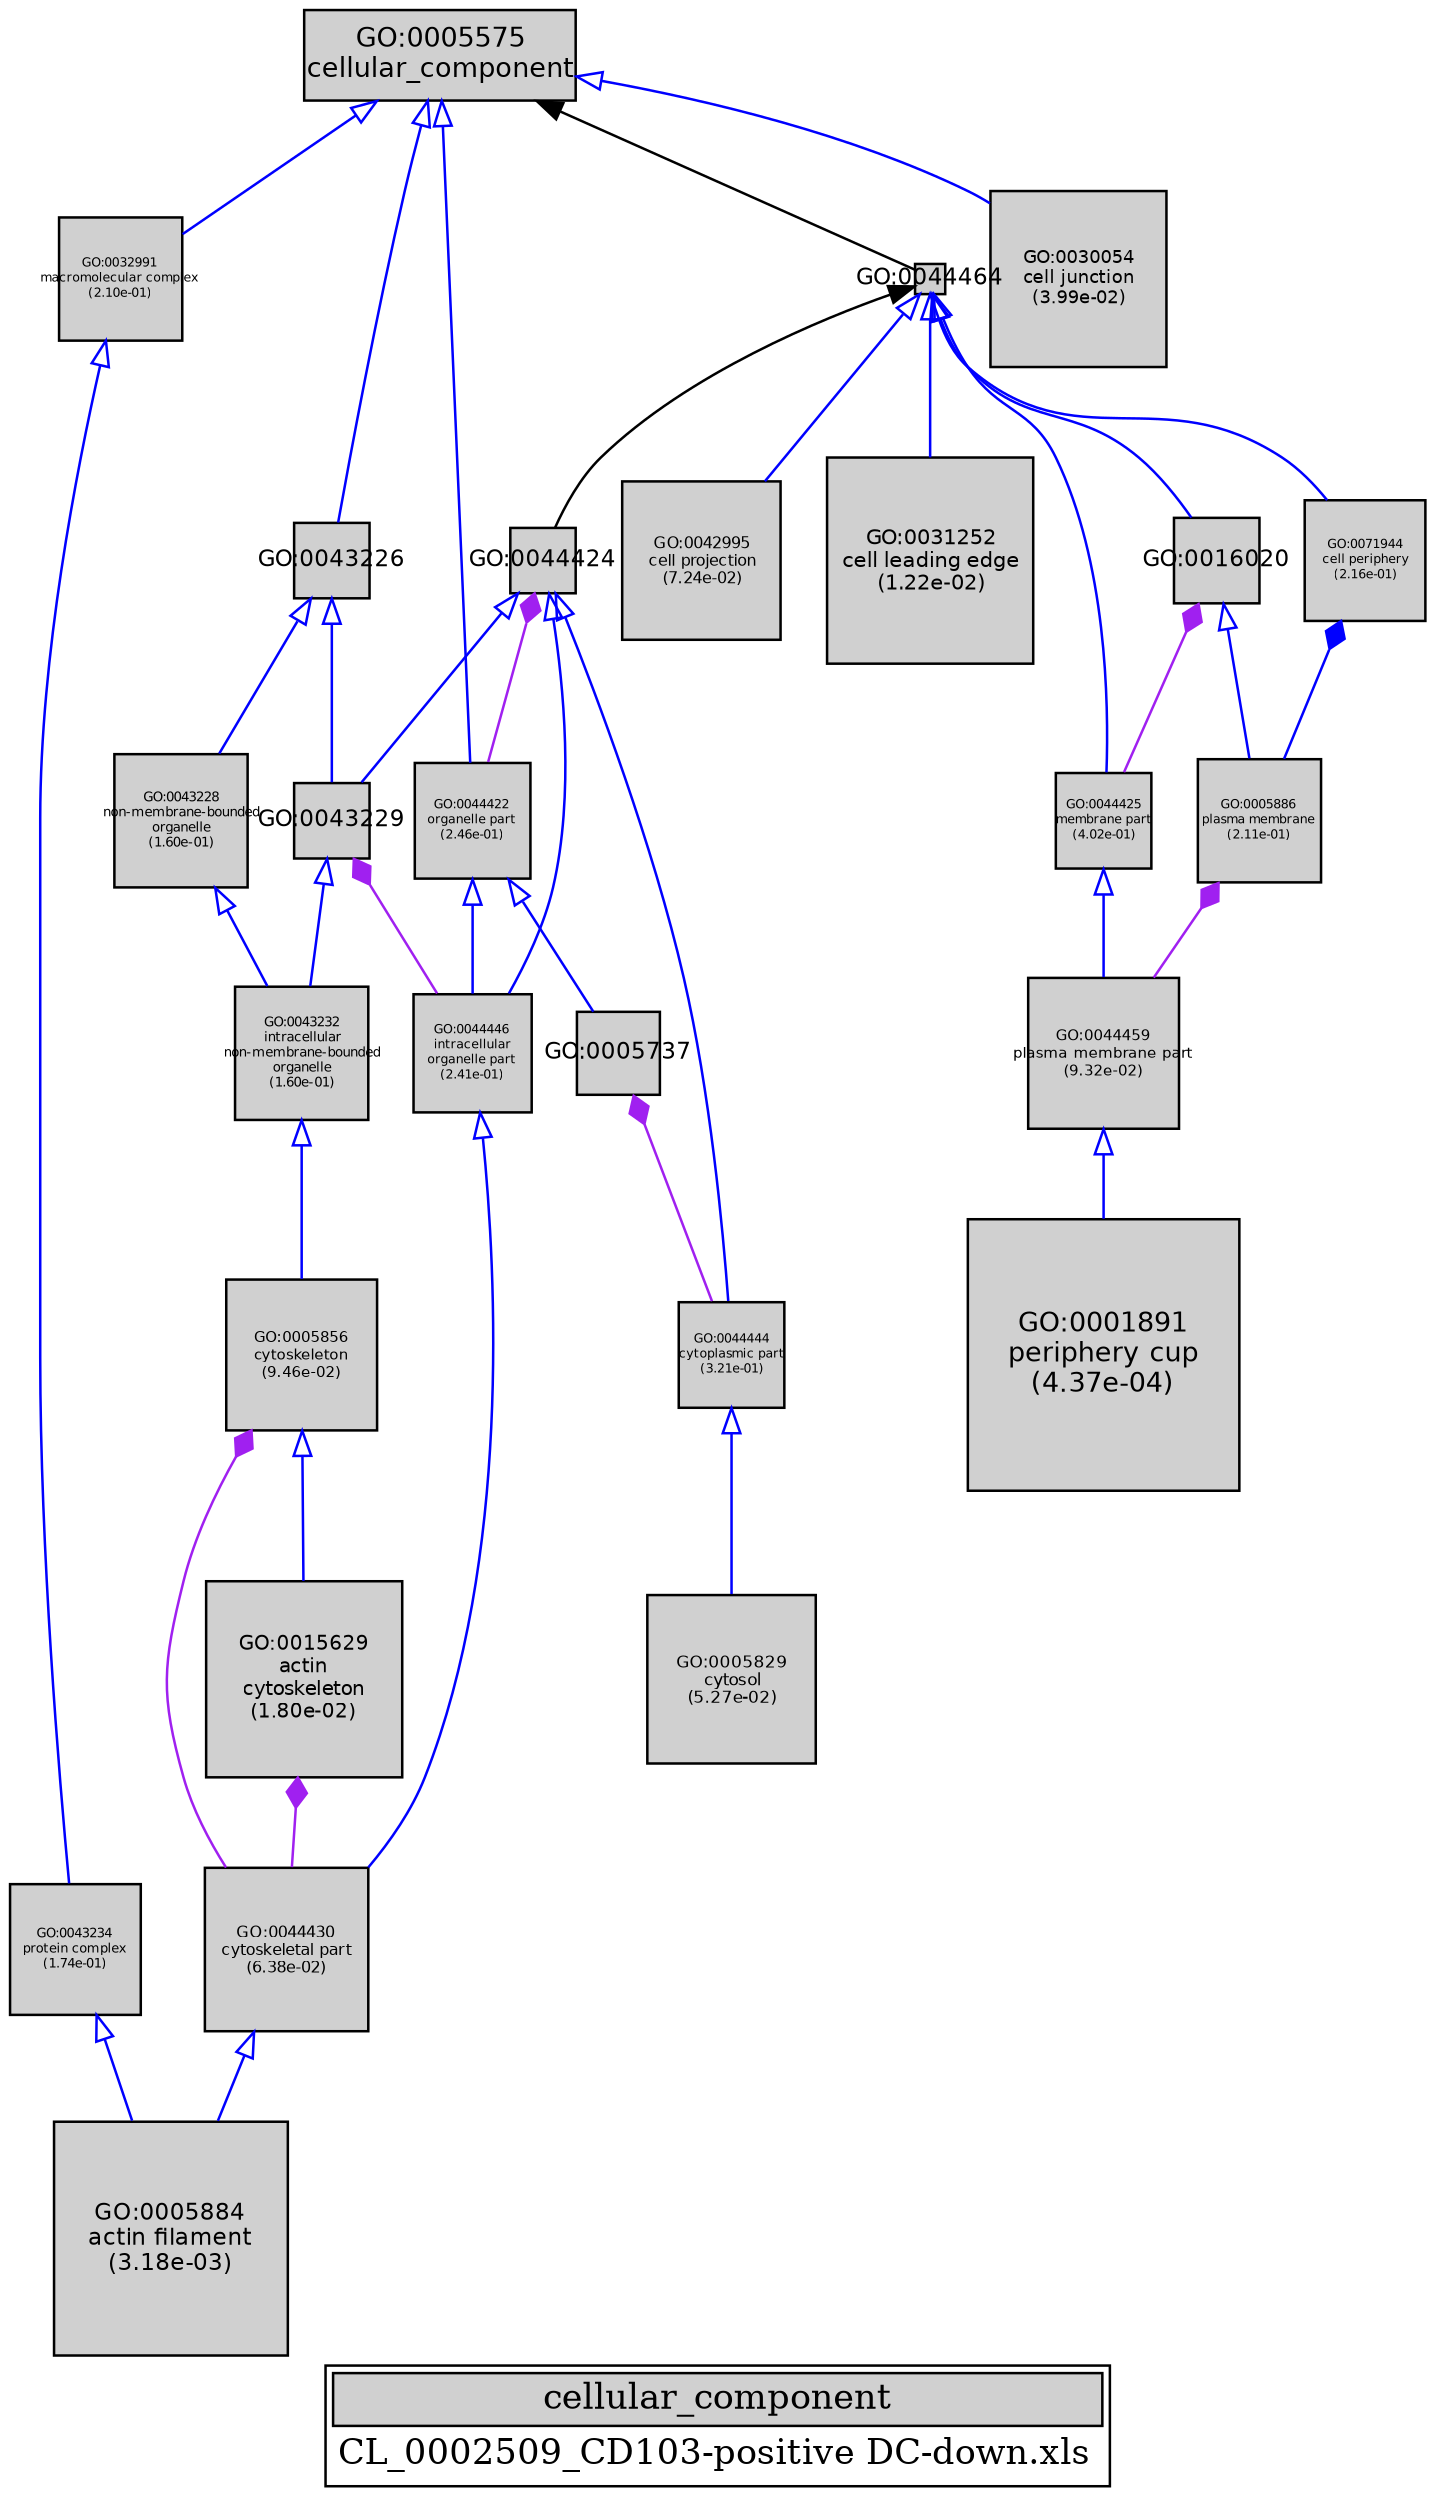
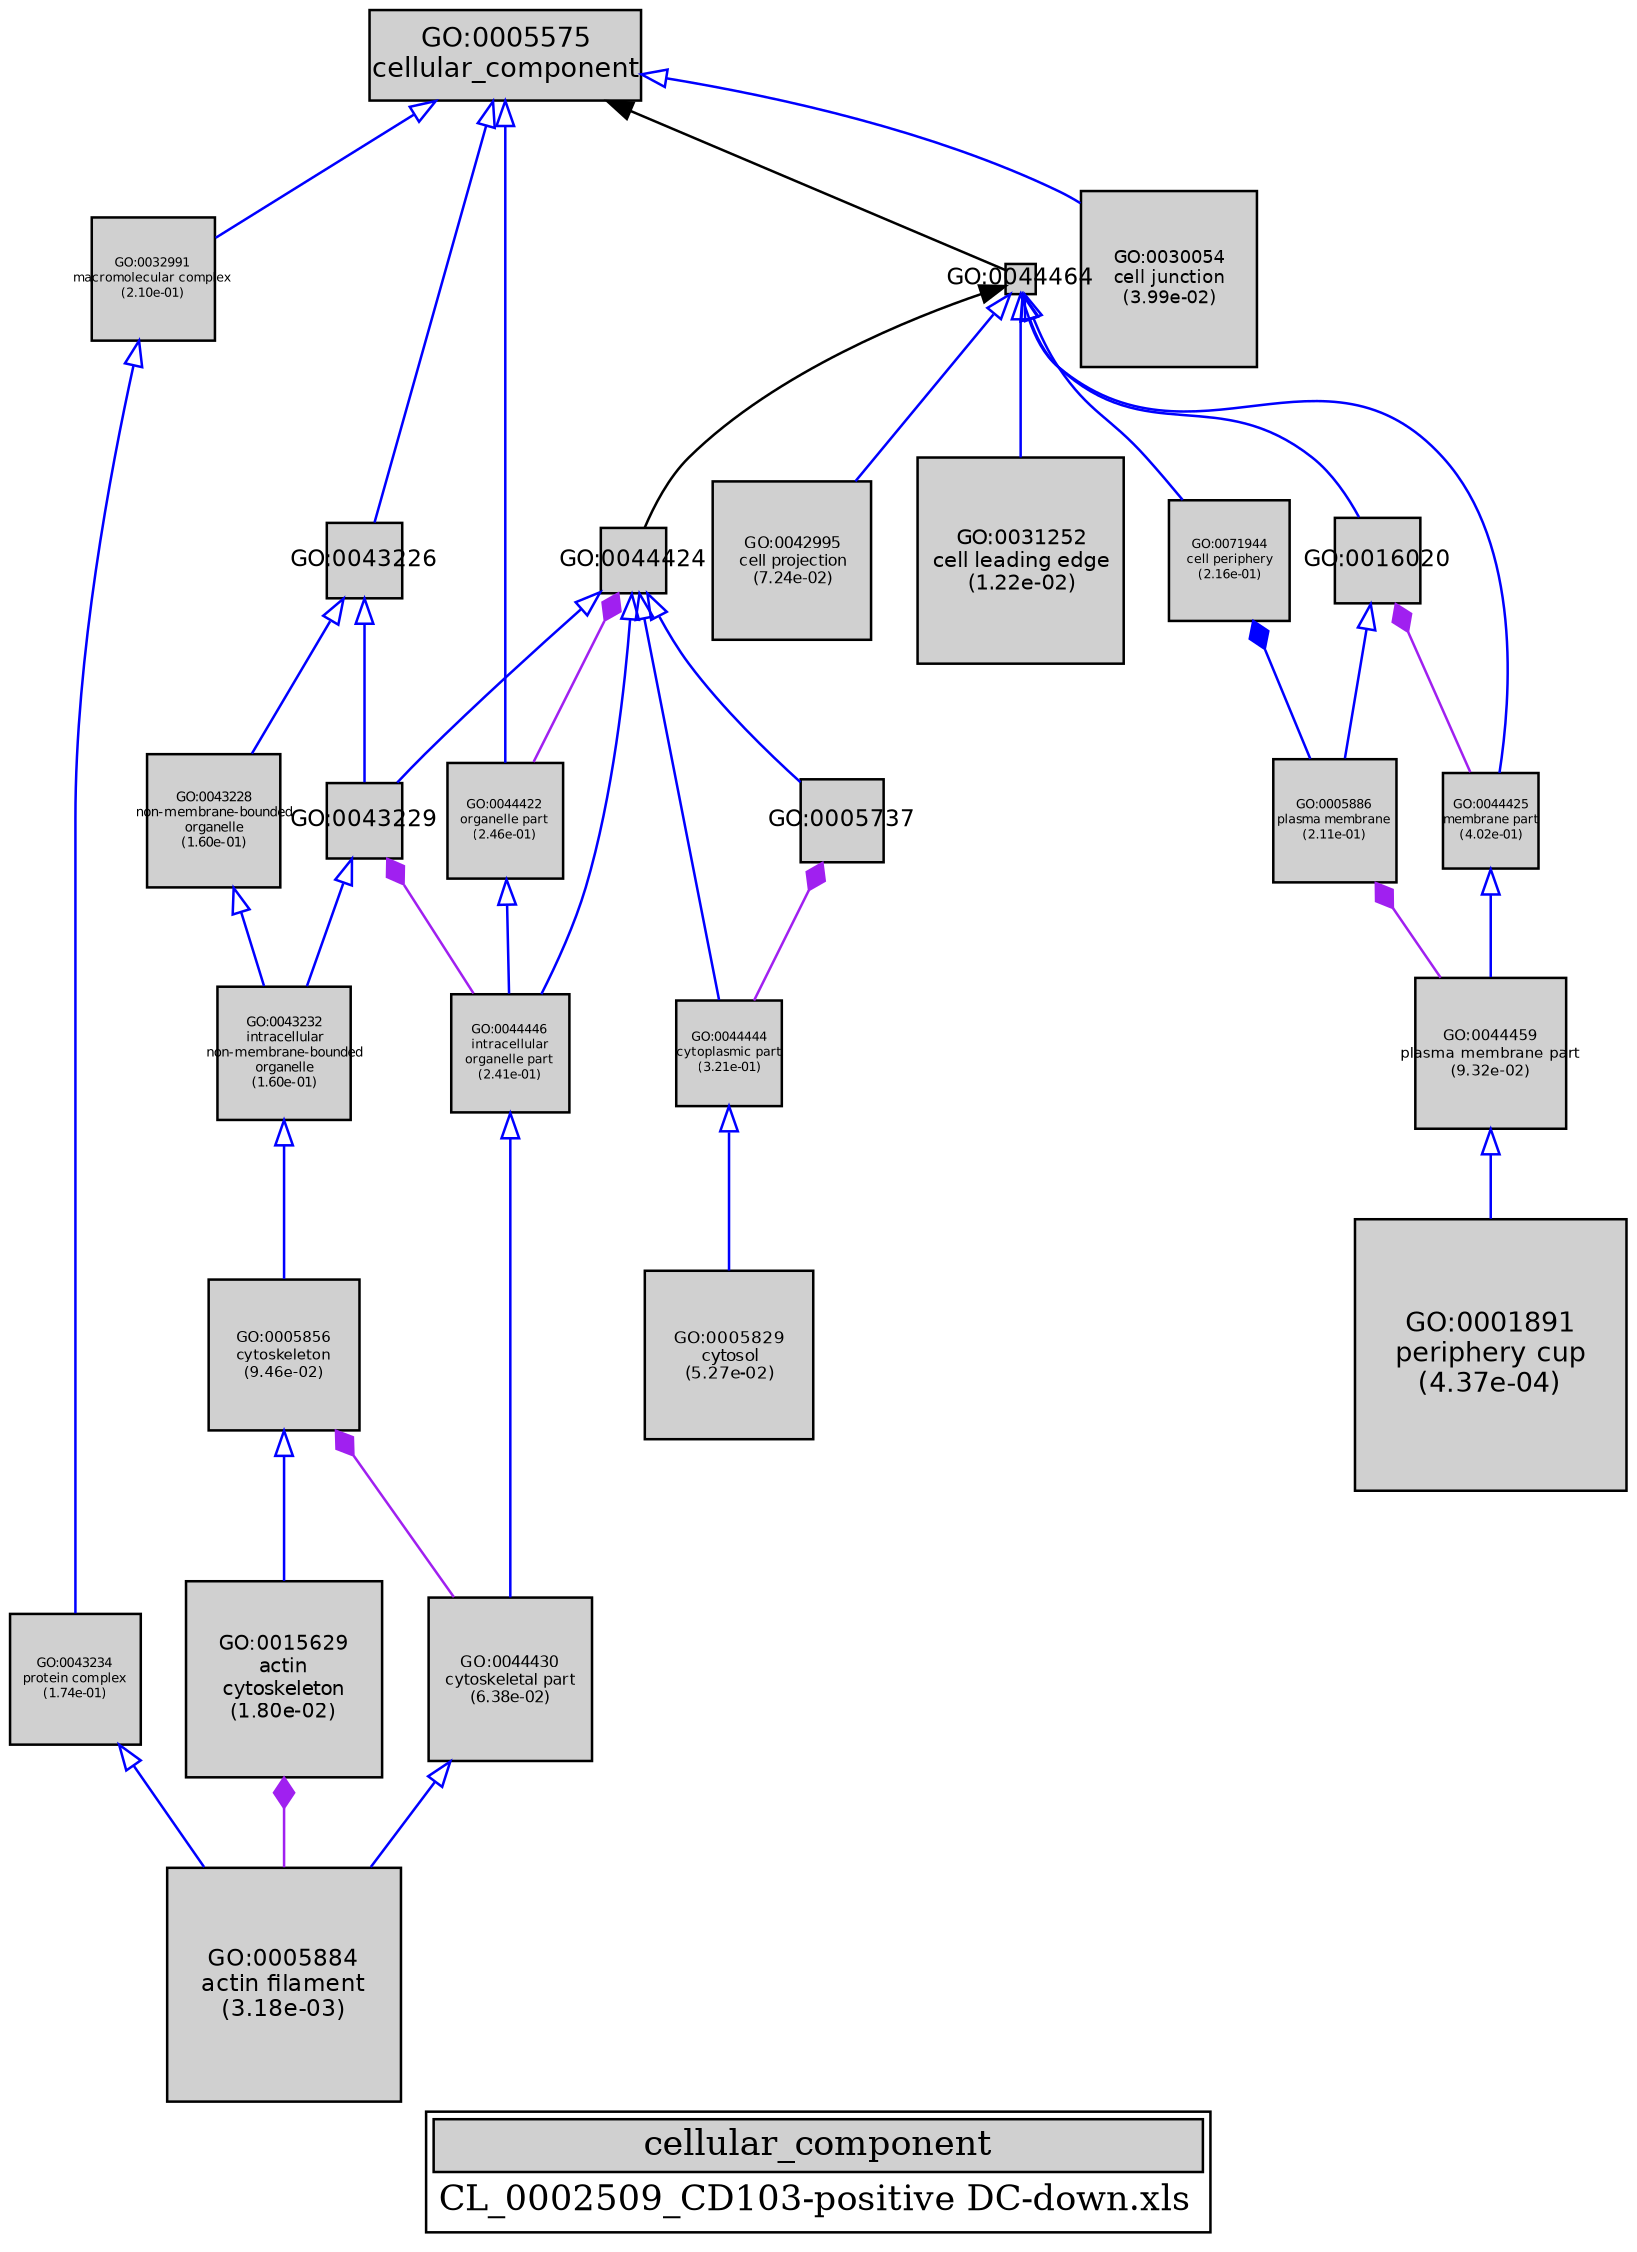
(558, 957) -> (723, 705)
(294, 1837) -> (284, 1838)
